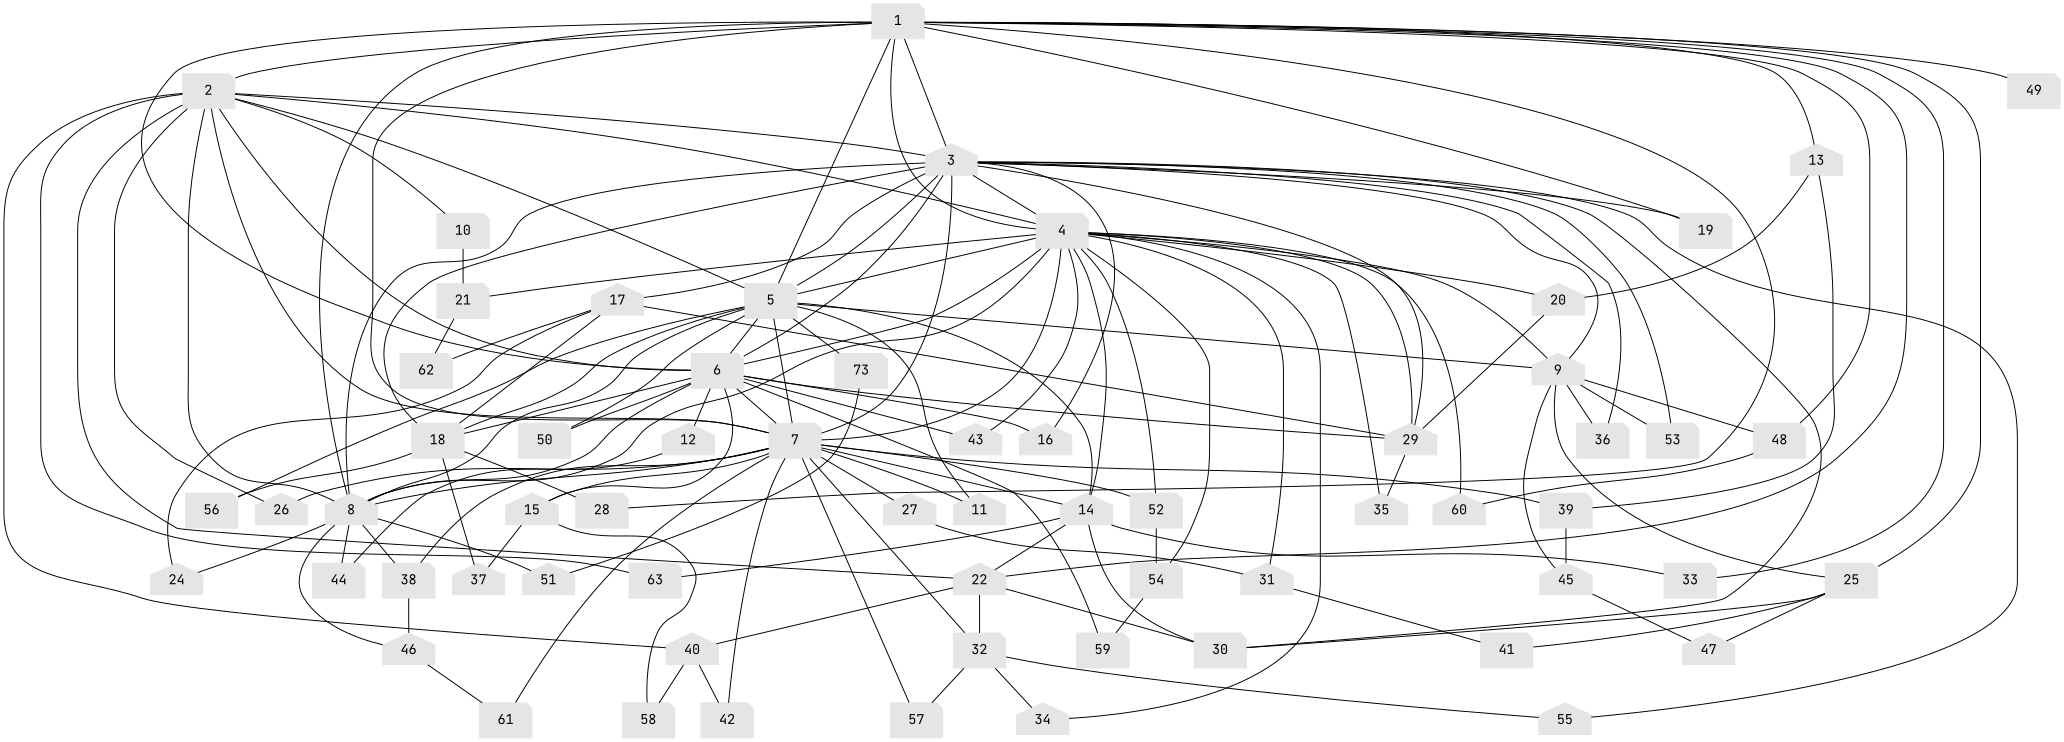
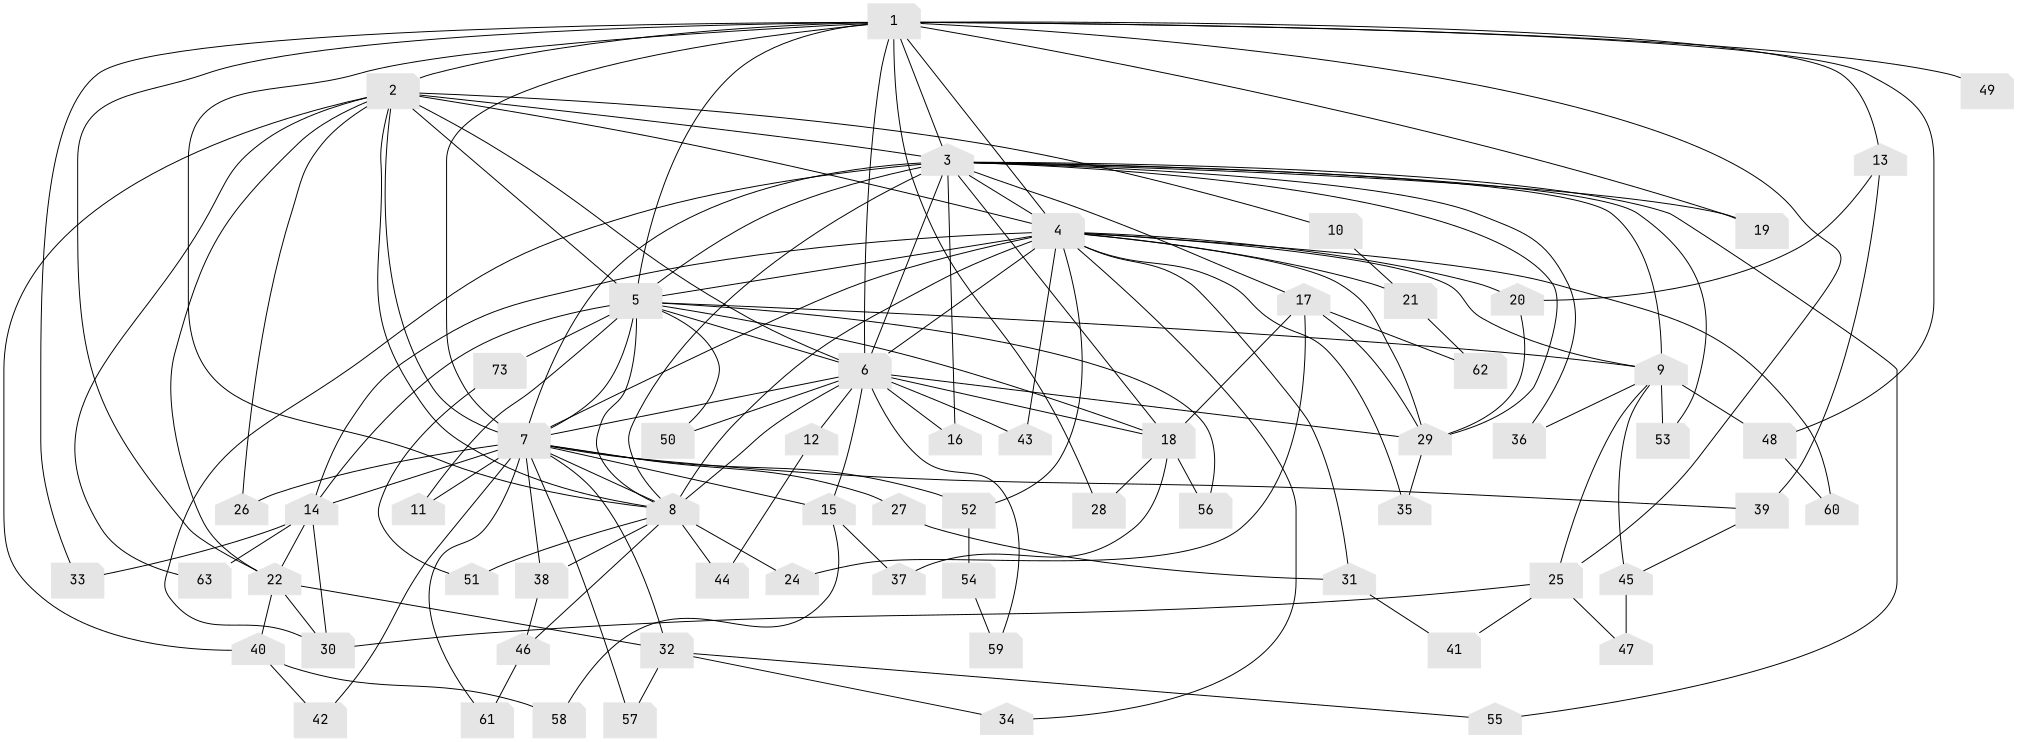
(1210, 383) -> none
